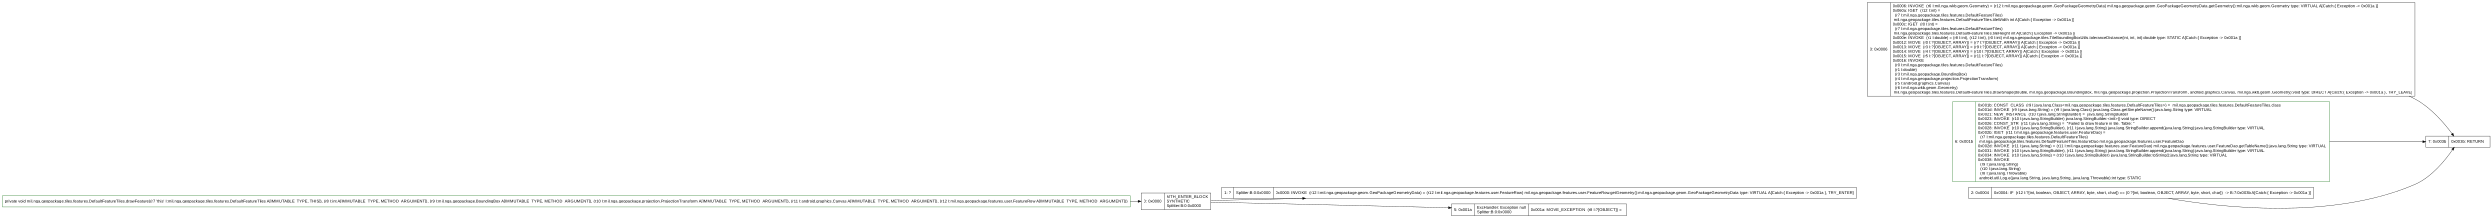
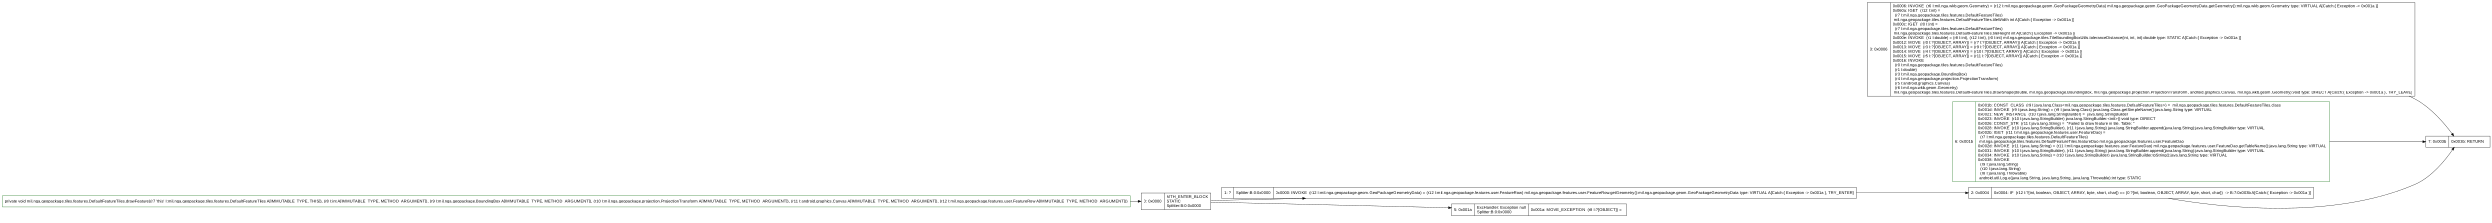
none -> (1911, 193)
(1178, 201) -> (1174, 201)
